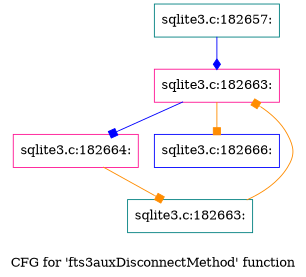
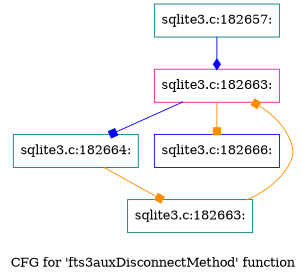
(76, 151) -> (76, 151)
